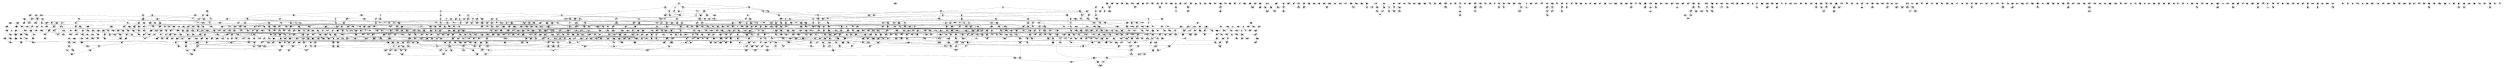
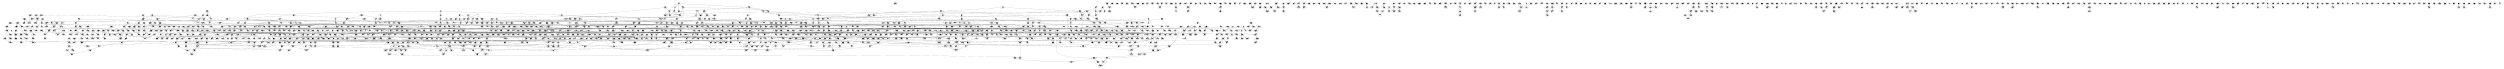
none -> (2338, 4)
